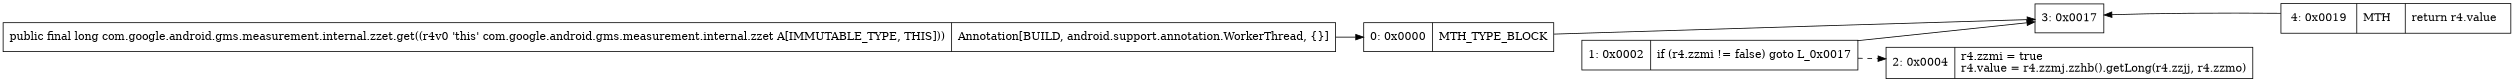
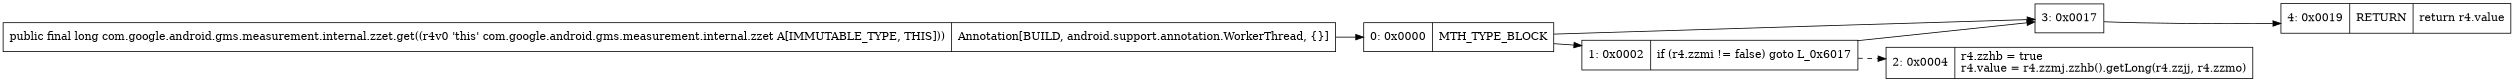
(2196, 13) -> (2188, 23)
(2377, 18) -> (2381, 18)
none -> (1564, 44)
(1754, 55) -> (1754, 55)
(2002, 57) -> (2002, 57)
